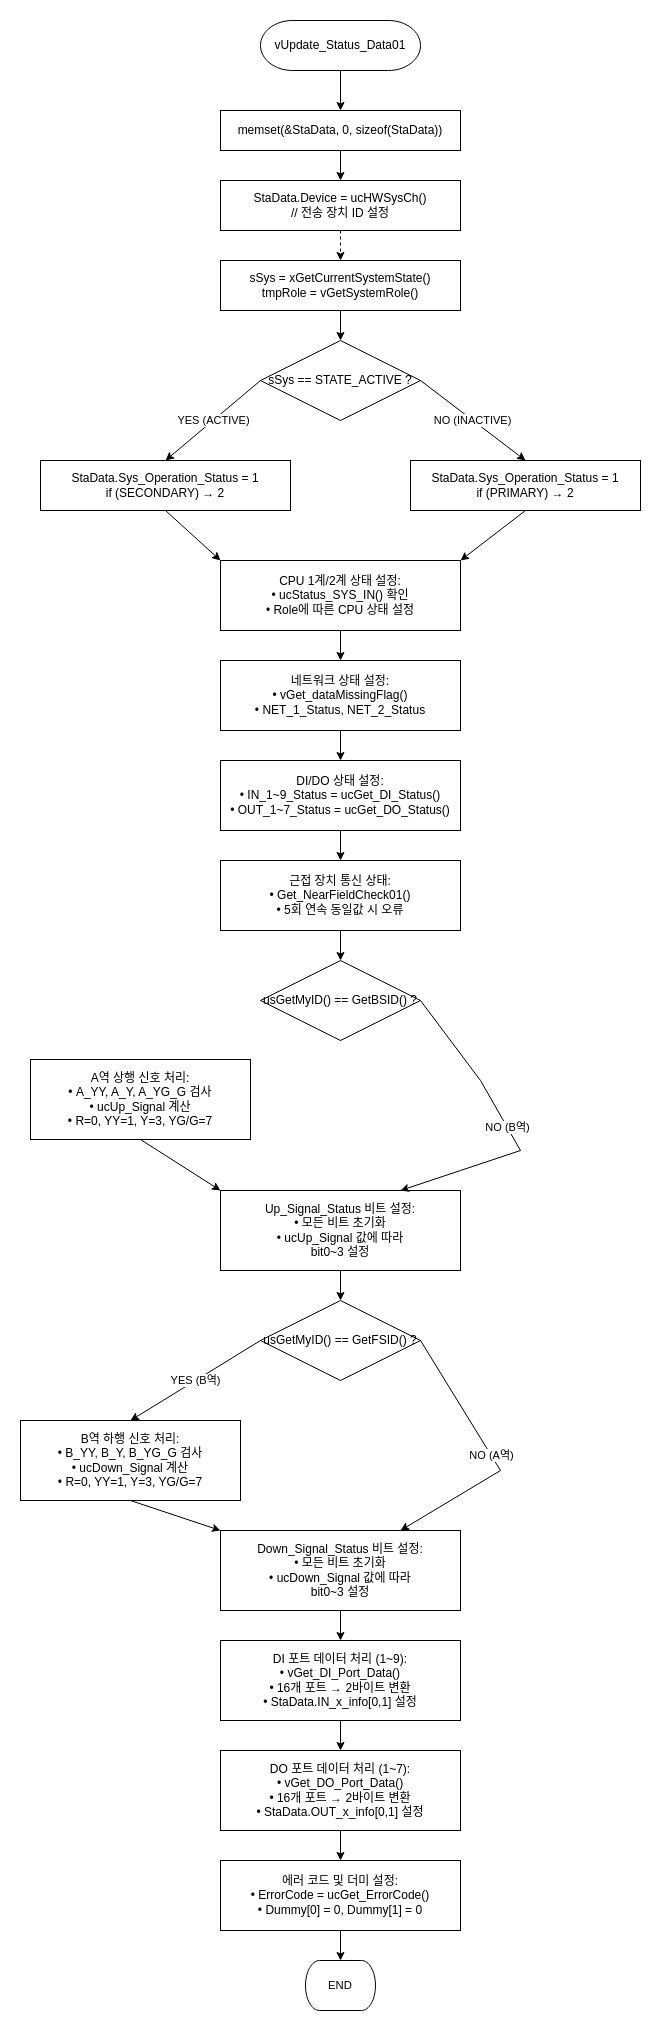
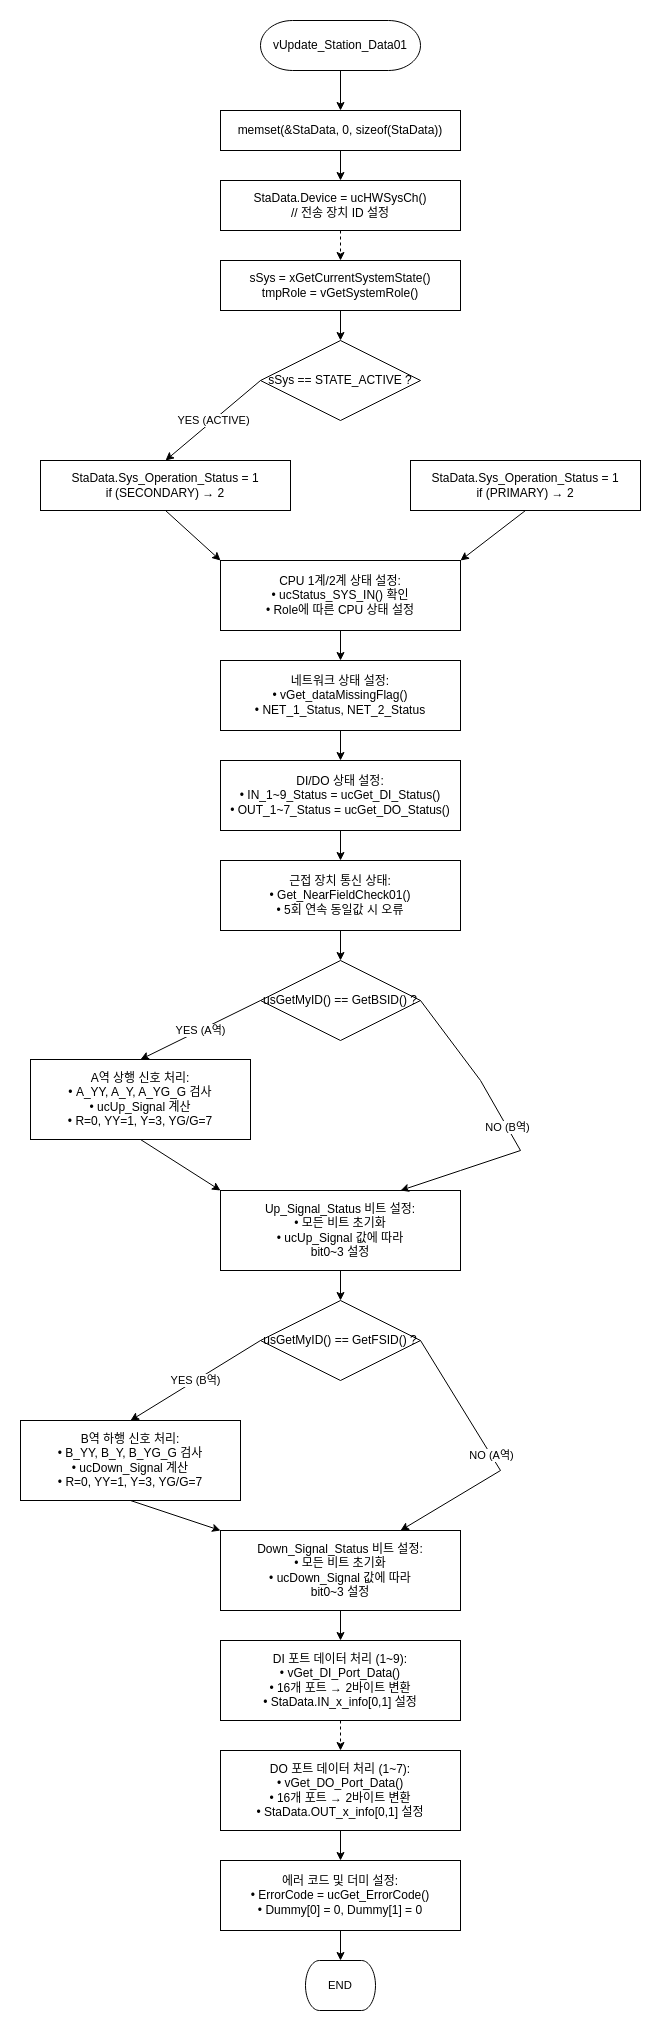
(341, 46) -> (341, 46)
(471, 419) -> none
none -> (203, 1029)
(341, 1733) -> (341, 1733)
